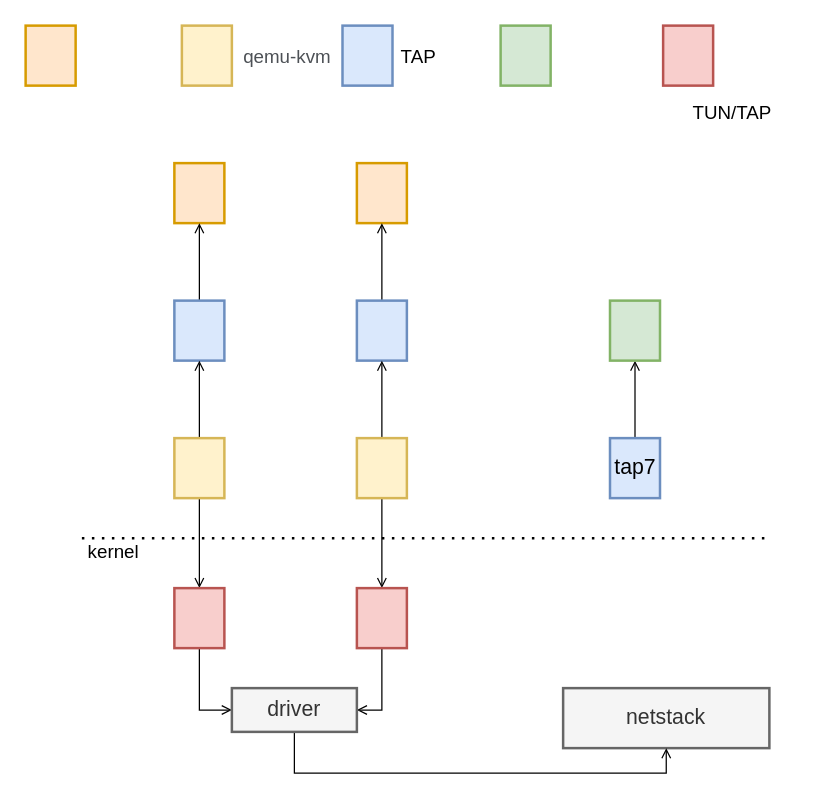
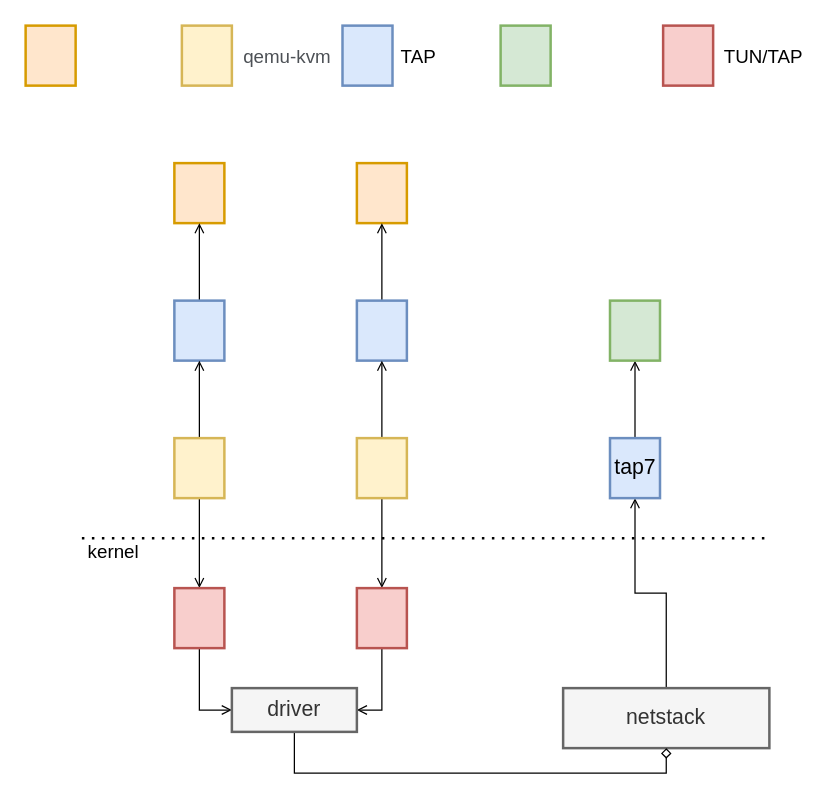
(732, 112) -> (763, 56)
none -> (652, 593)
(666, 755) -> (666, 759)
